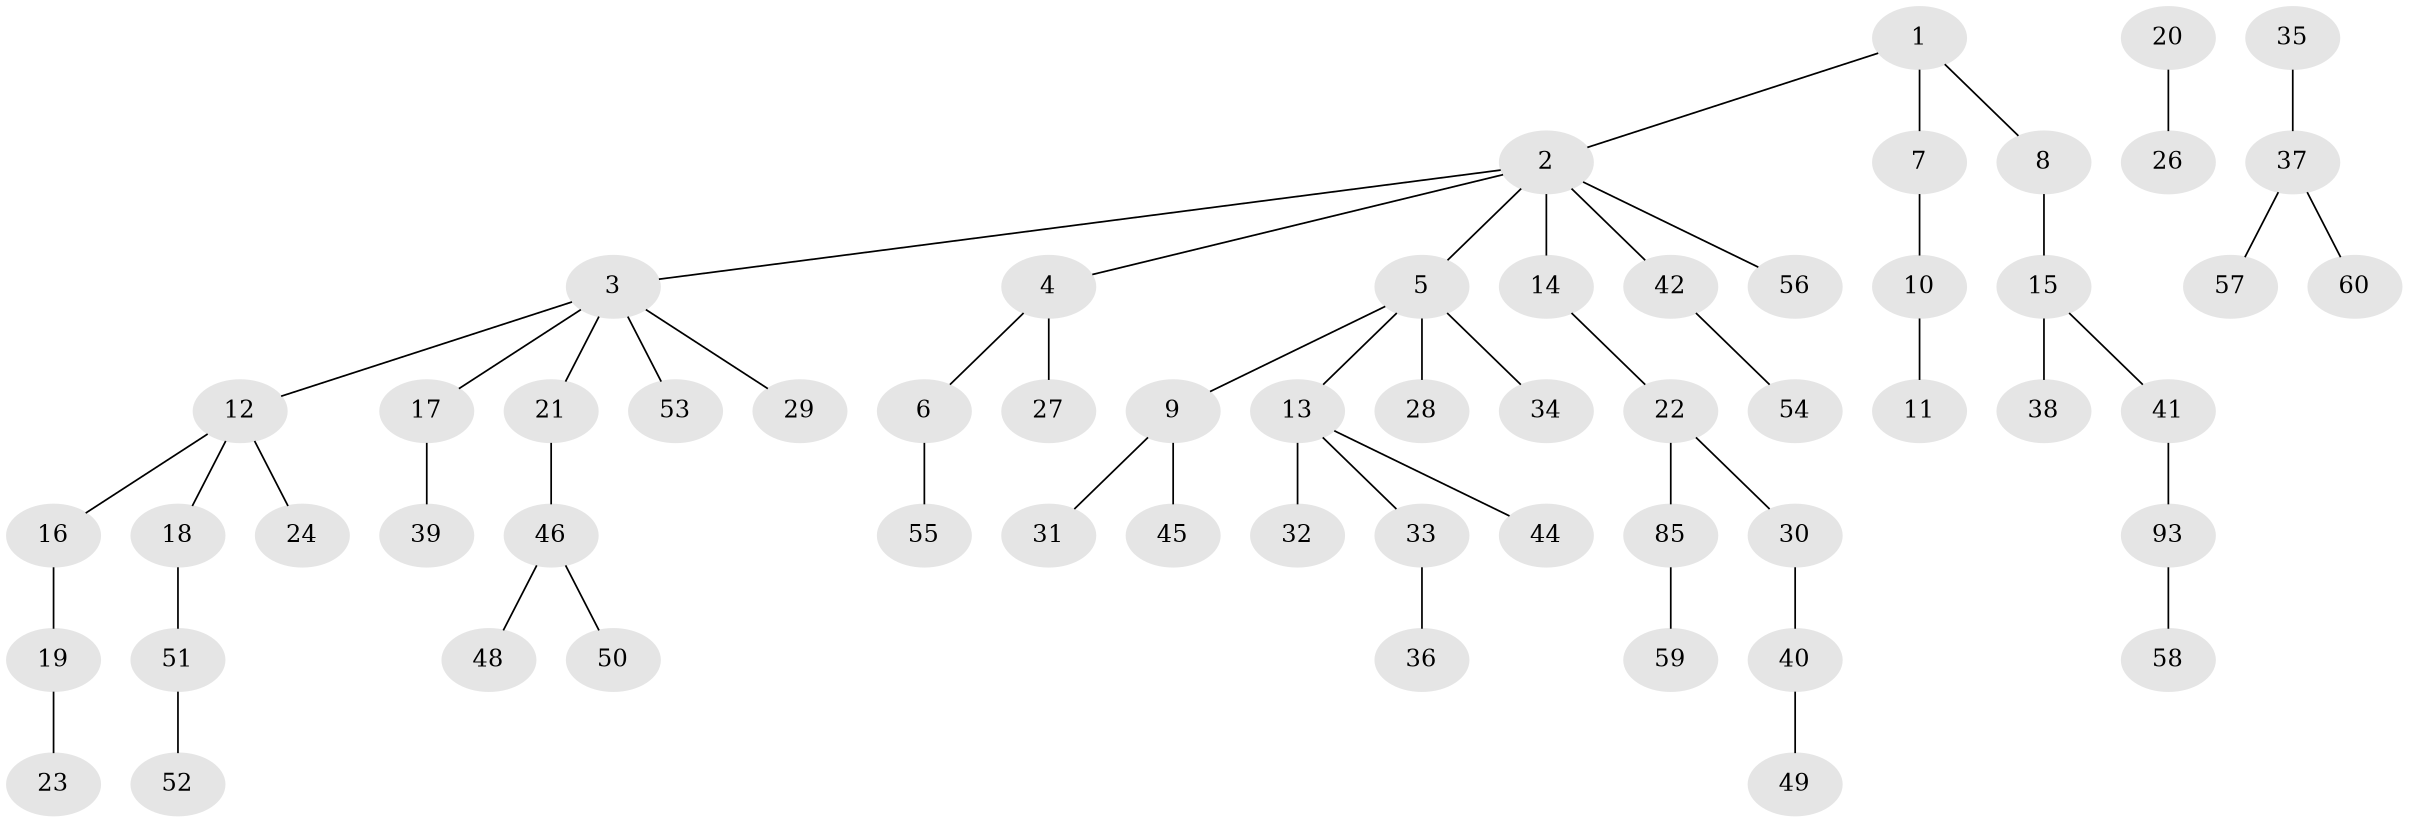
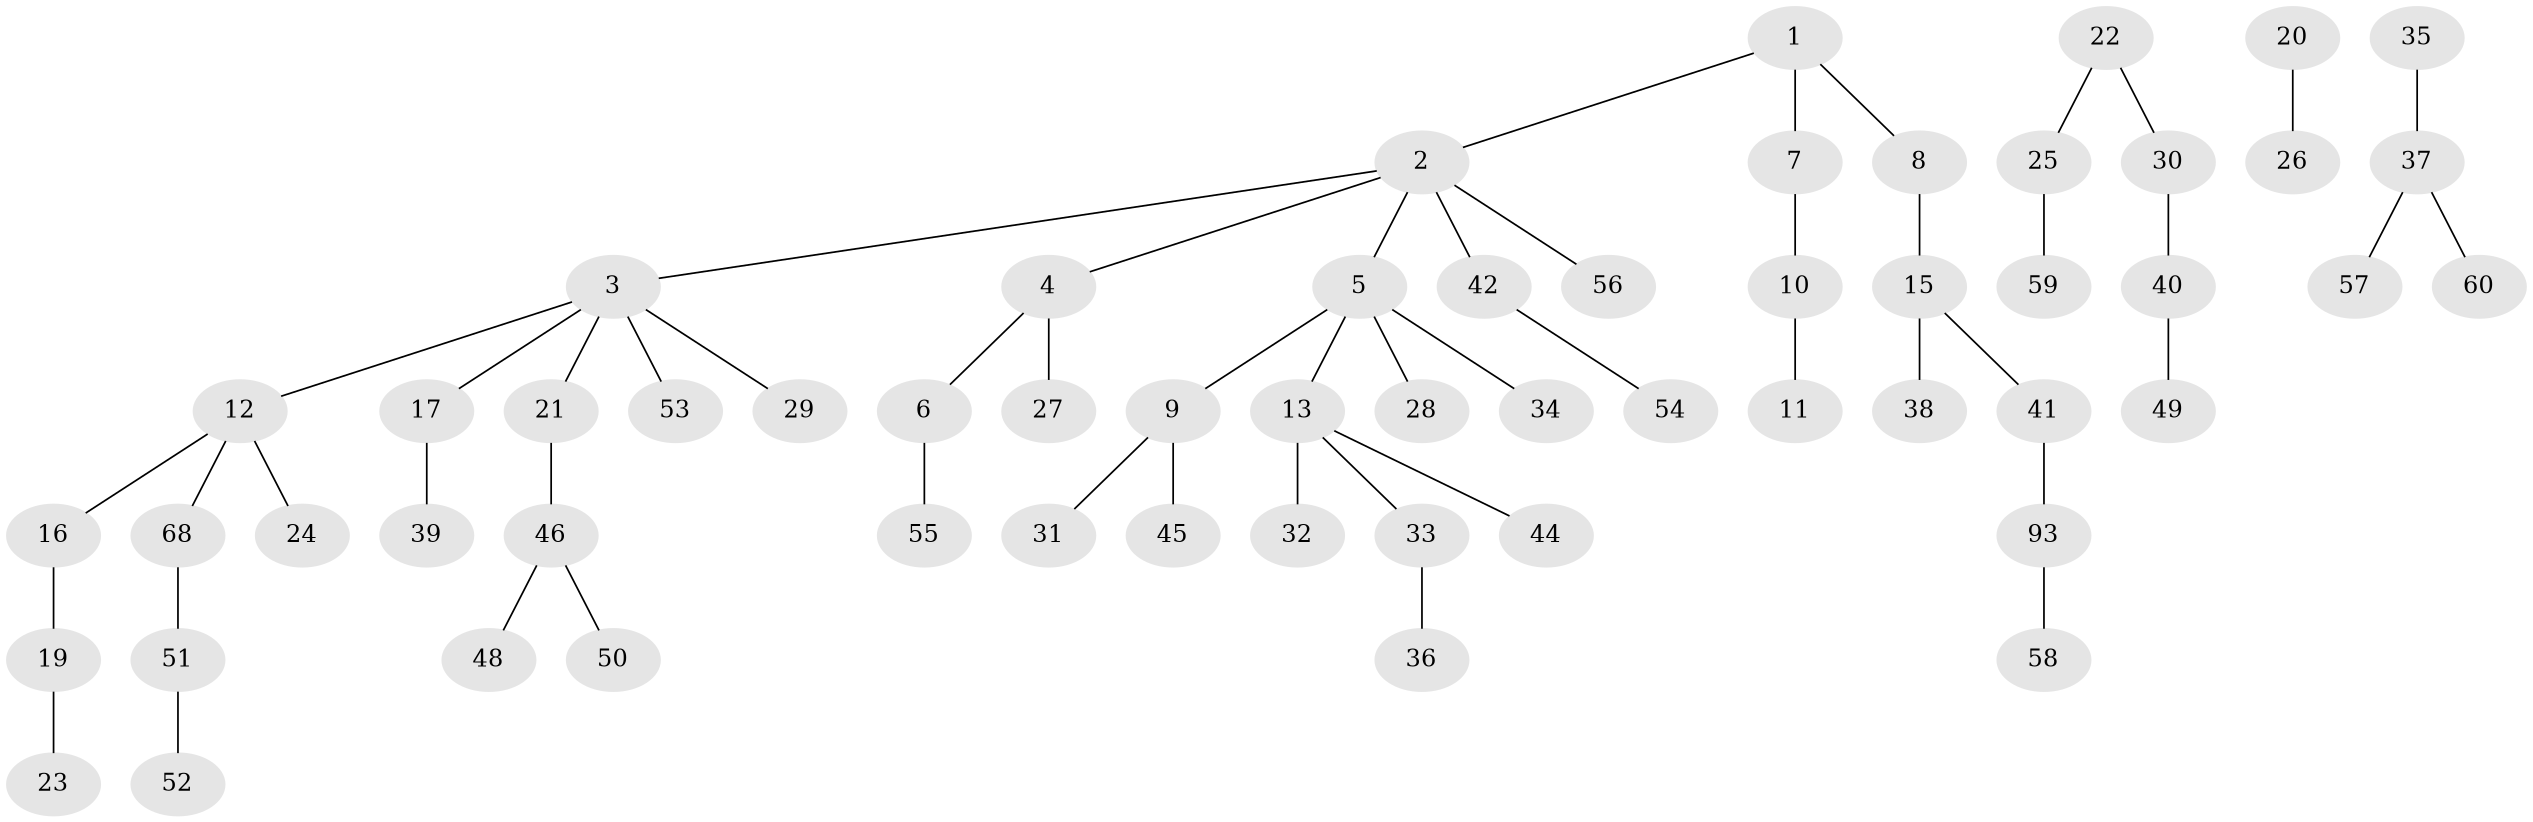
(1546, 287) -> none
(178, 536) -> (178, 536)
(1671, 536) -> (2044, 162)
